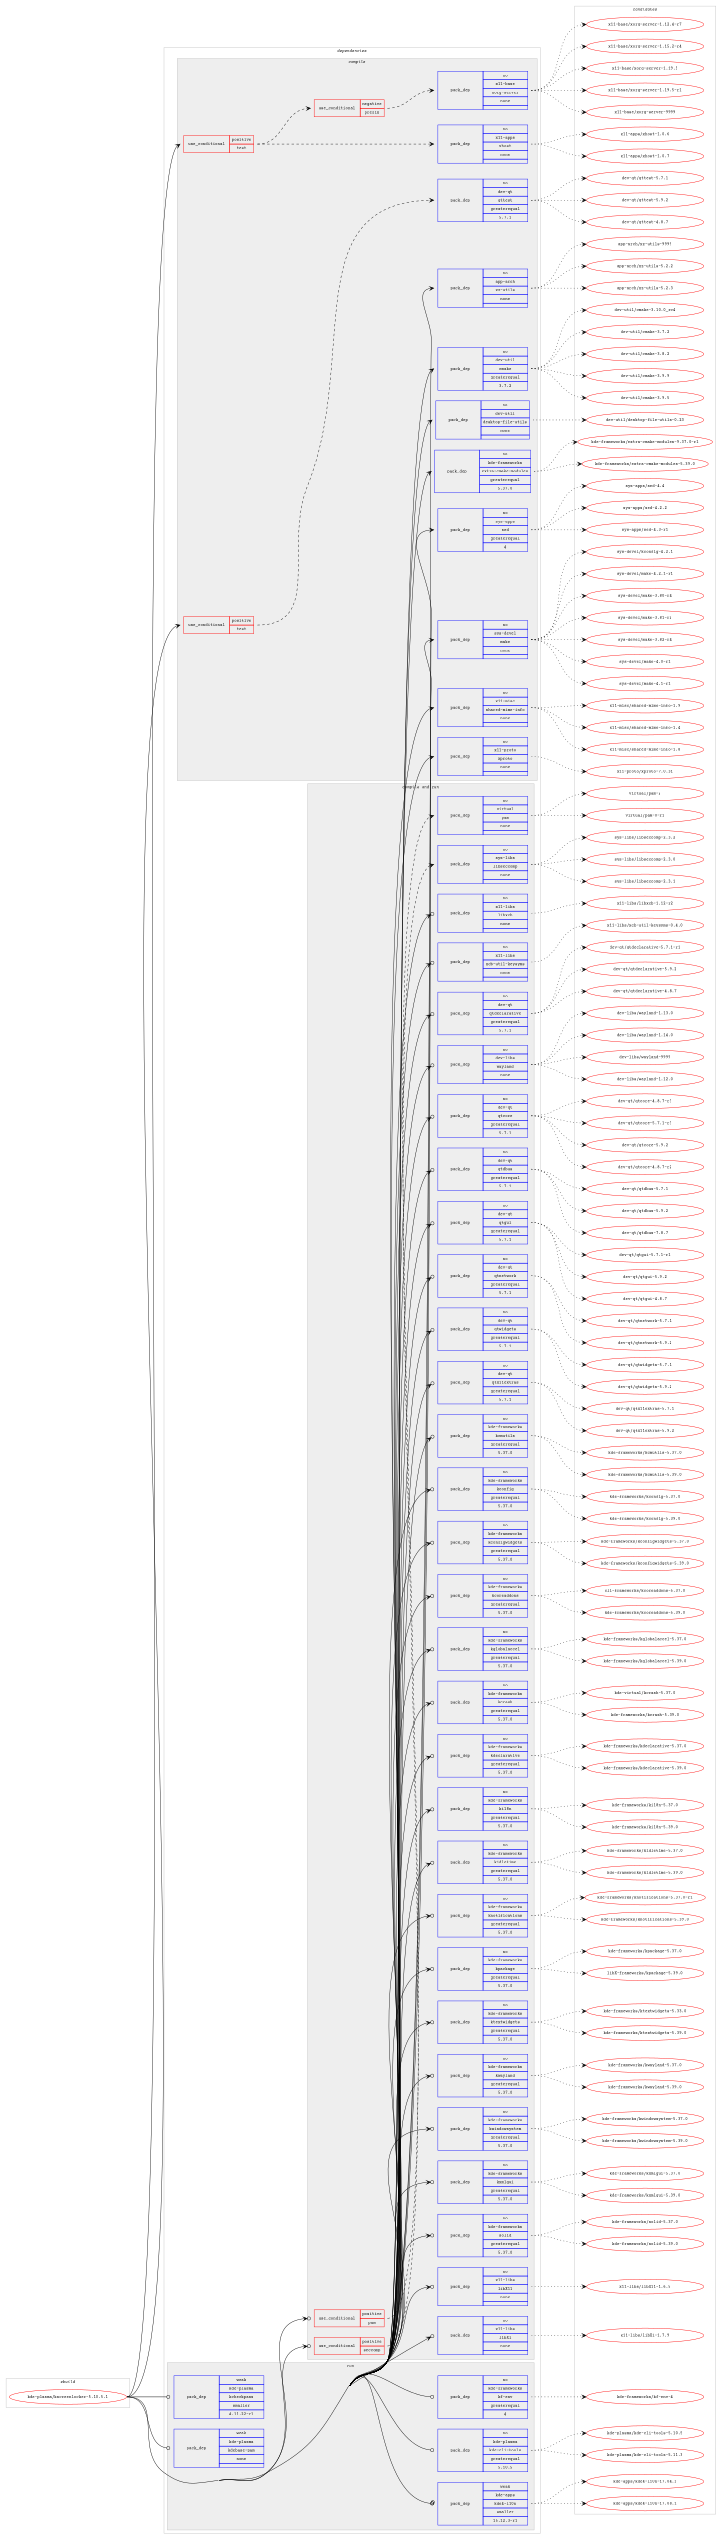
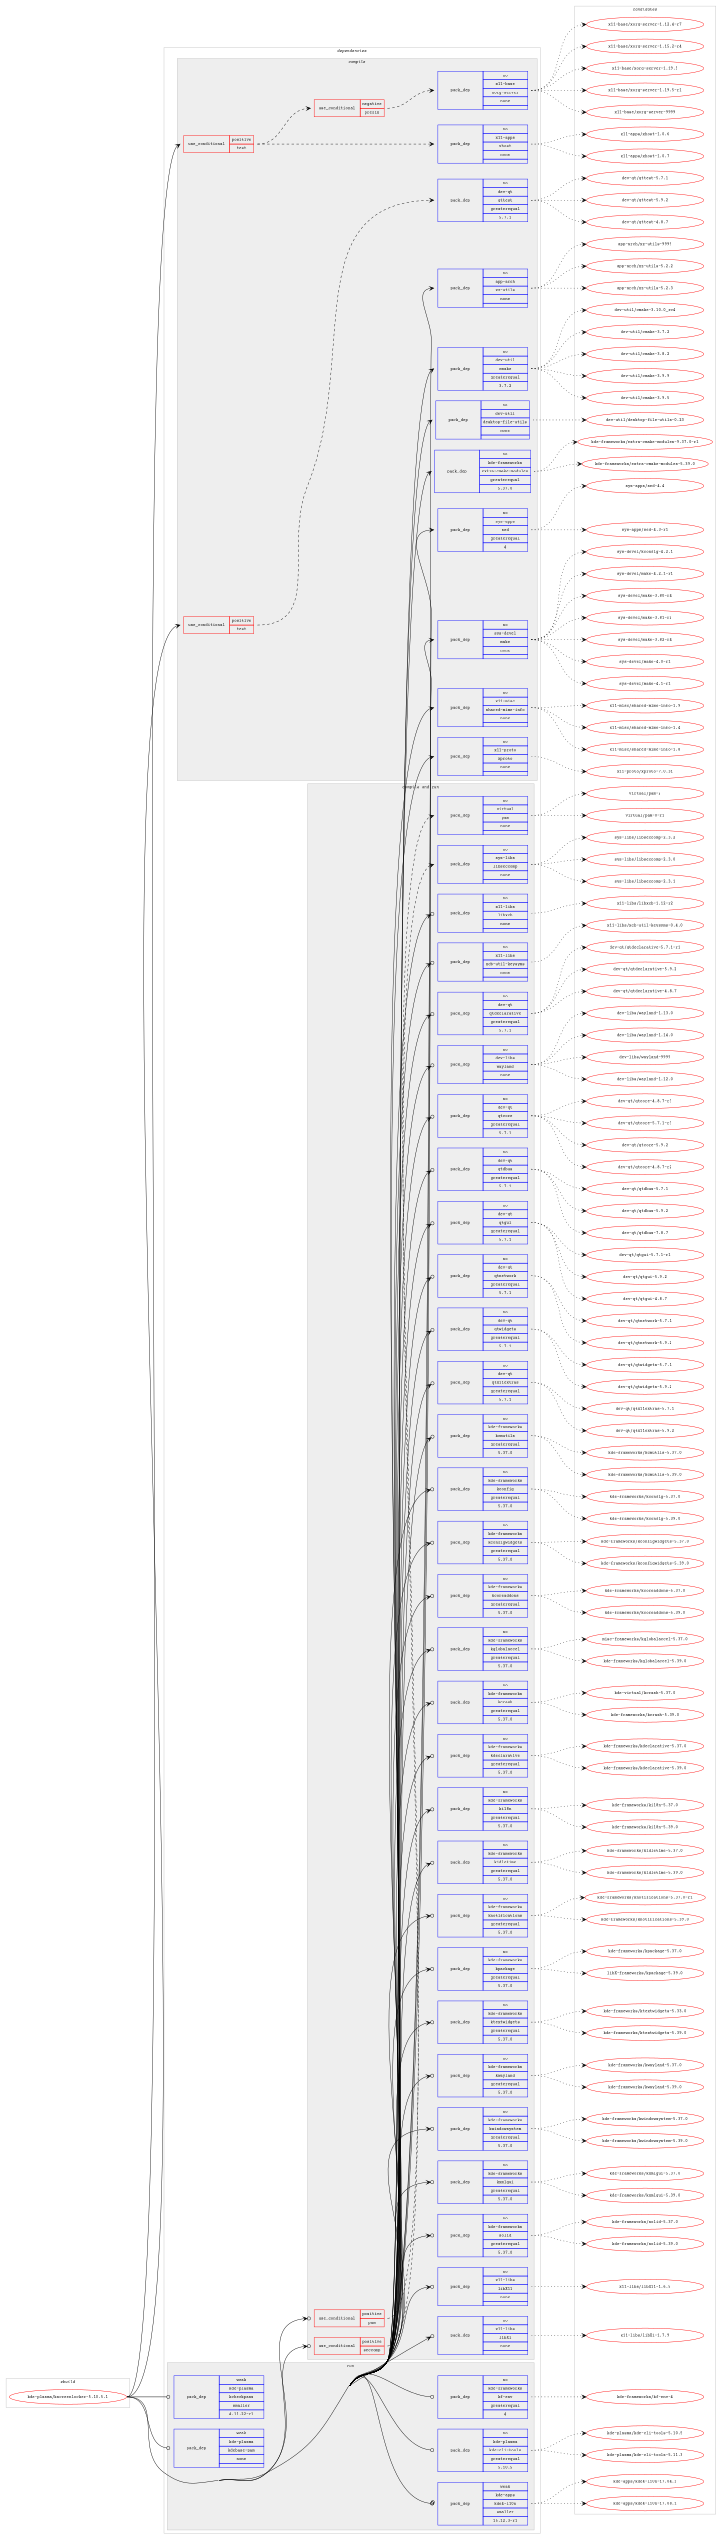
(645, 508) -> none
(645, 1591) -> (645, 1591)
(645, 1639) -> (645, 1639)
